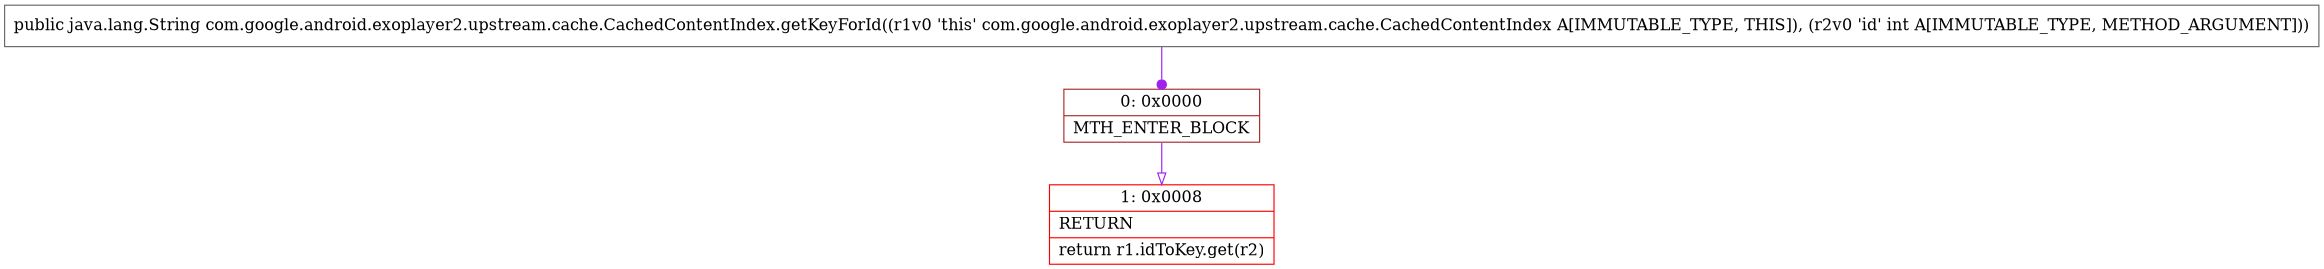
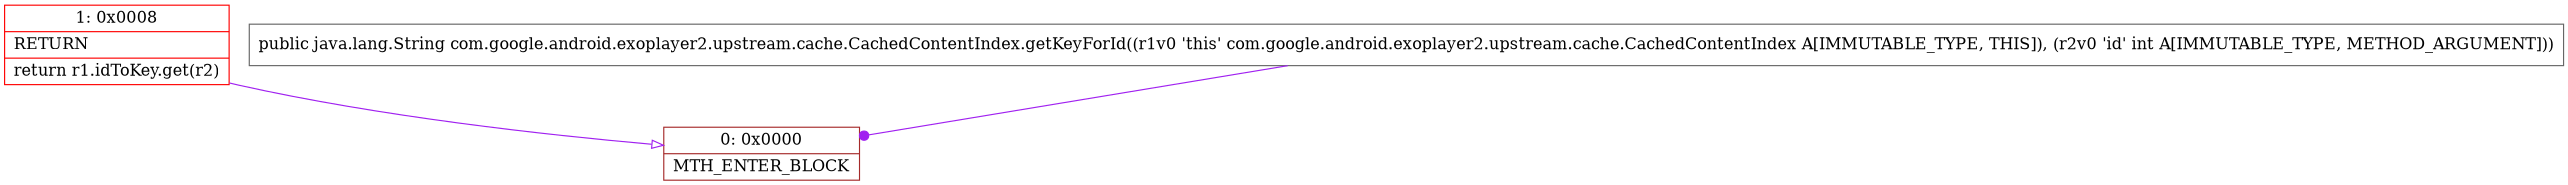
(1162, 158) -> (440, 120)
